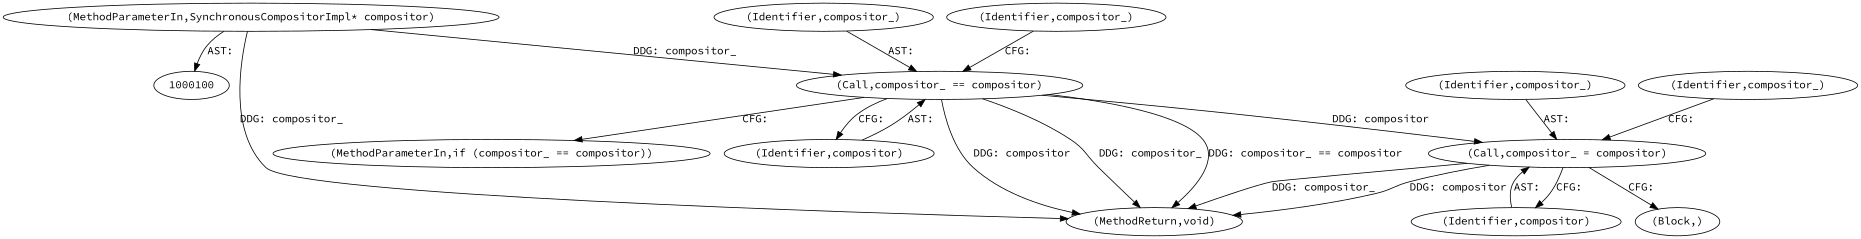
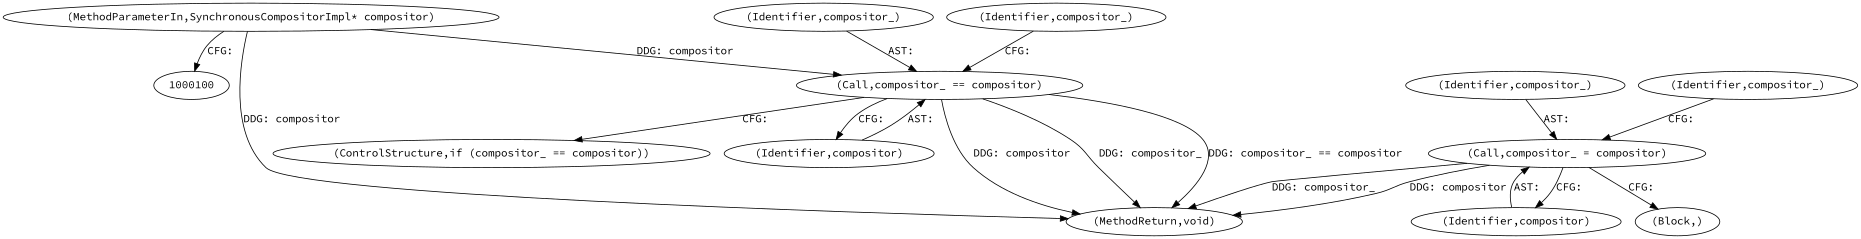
(224, 51) -> (224, 51)
(685, 51) -> (685, 51)
(1258, 117) -> none
(292, 119) -> (292, 119)
(492, 154) -> (492, 154)
